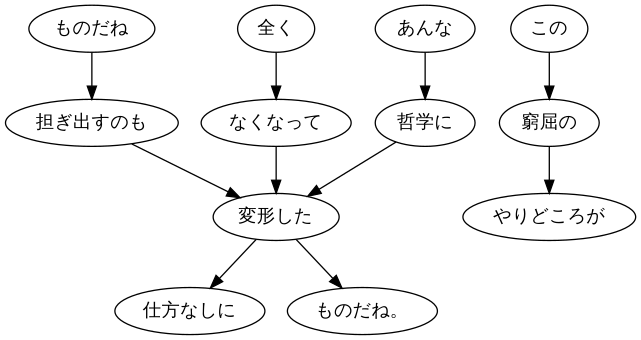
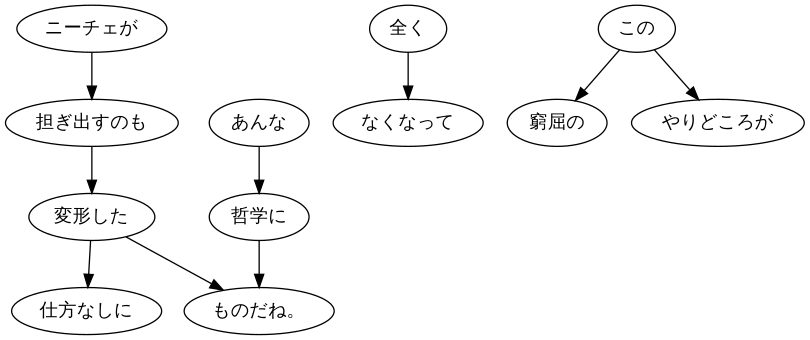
(92, 29) -> (92, 29)
(276, 163) -> none
(549, 163) -> (672, 70)
(358, 166) -> (259, 258)
